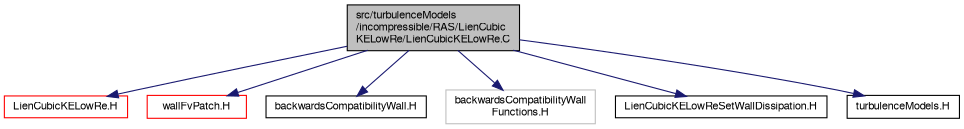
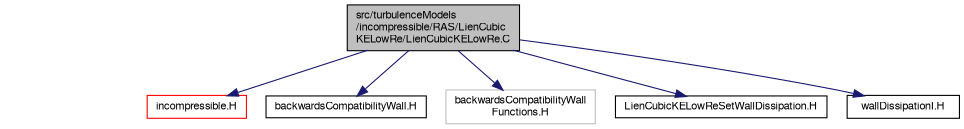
(66, 107) -> none
(197, 107) -> (197, 107)
(903, 107) -> (903, 107)
